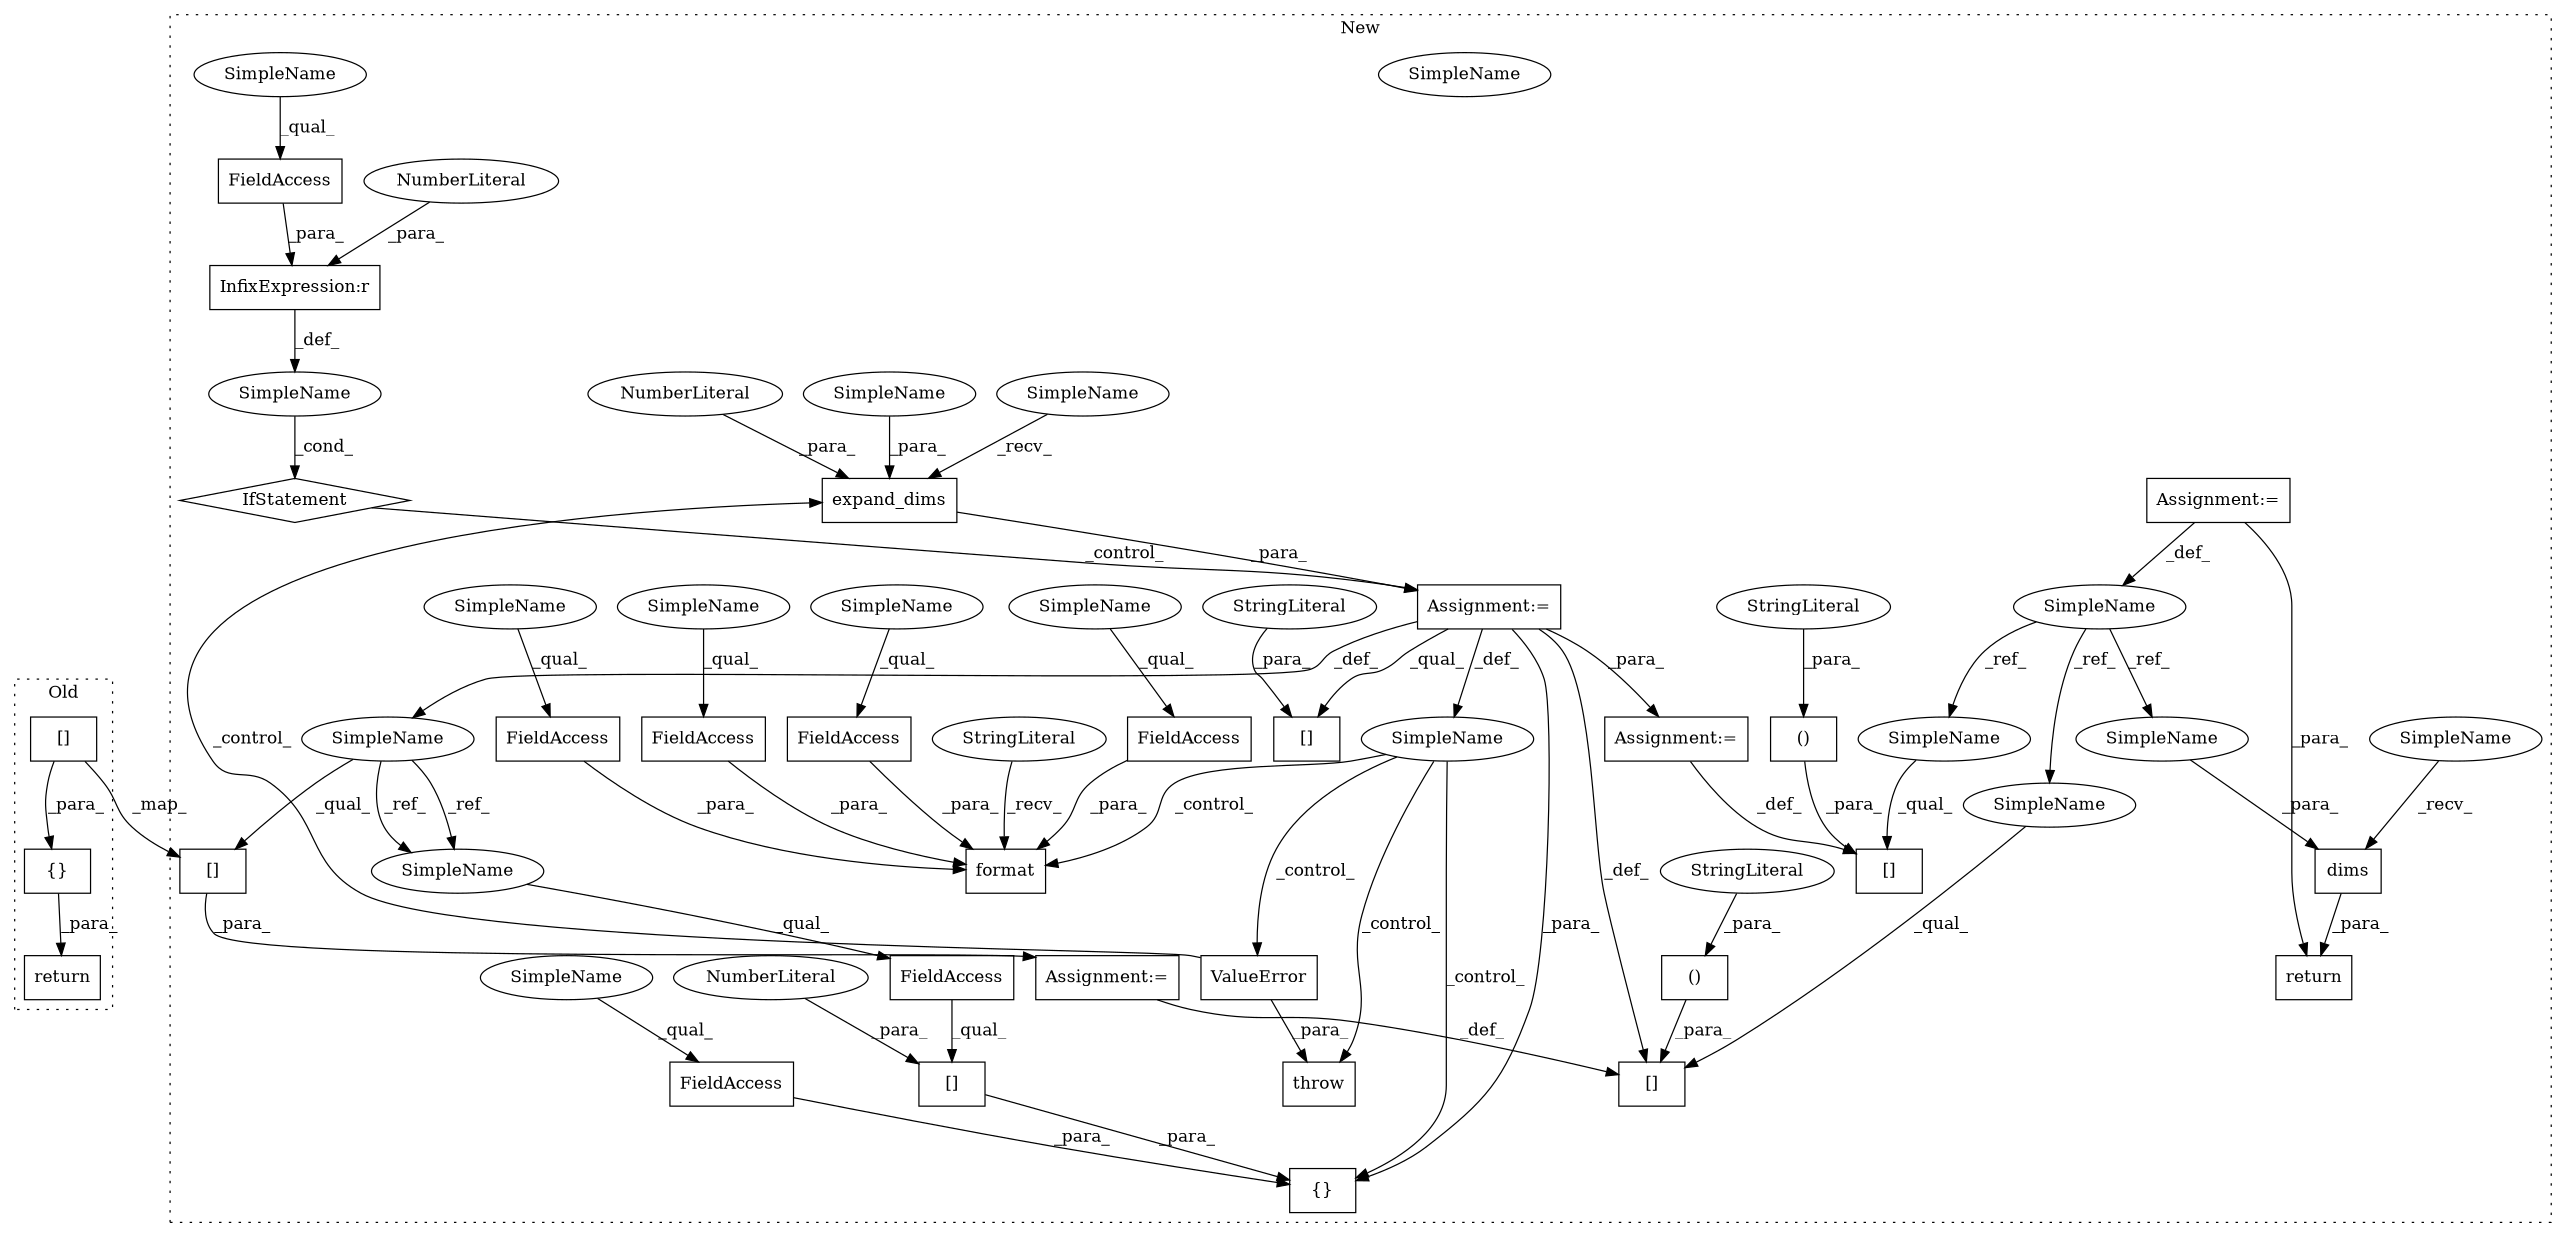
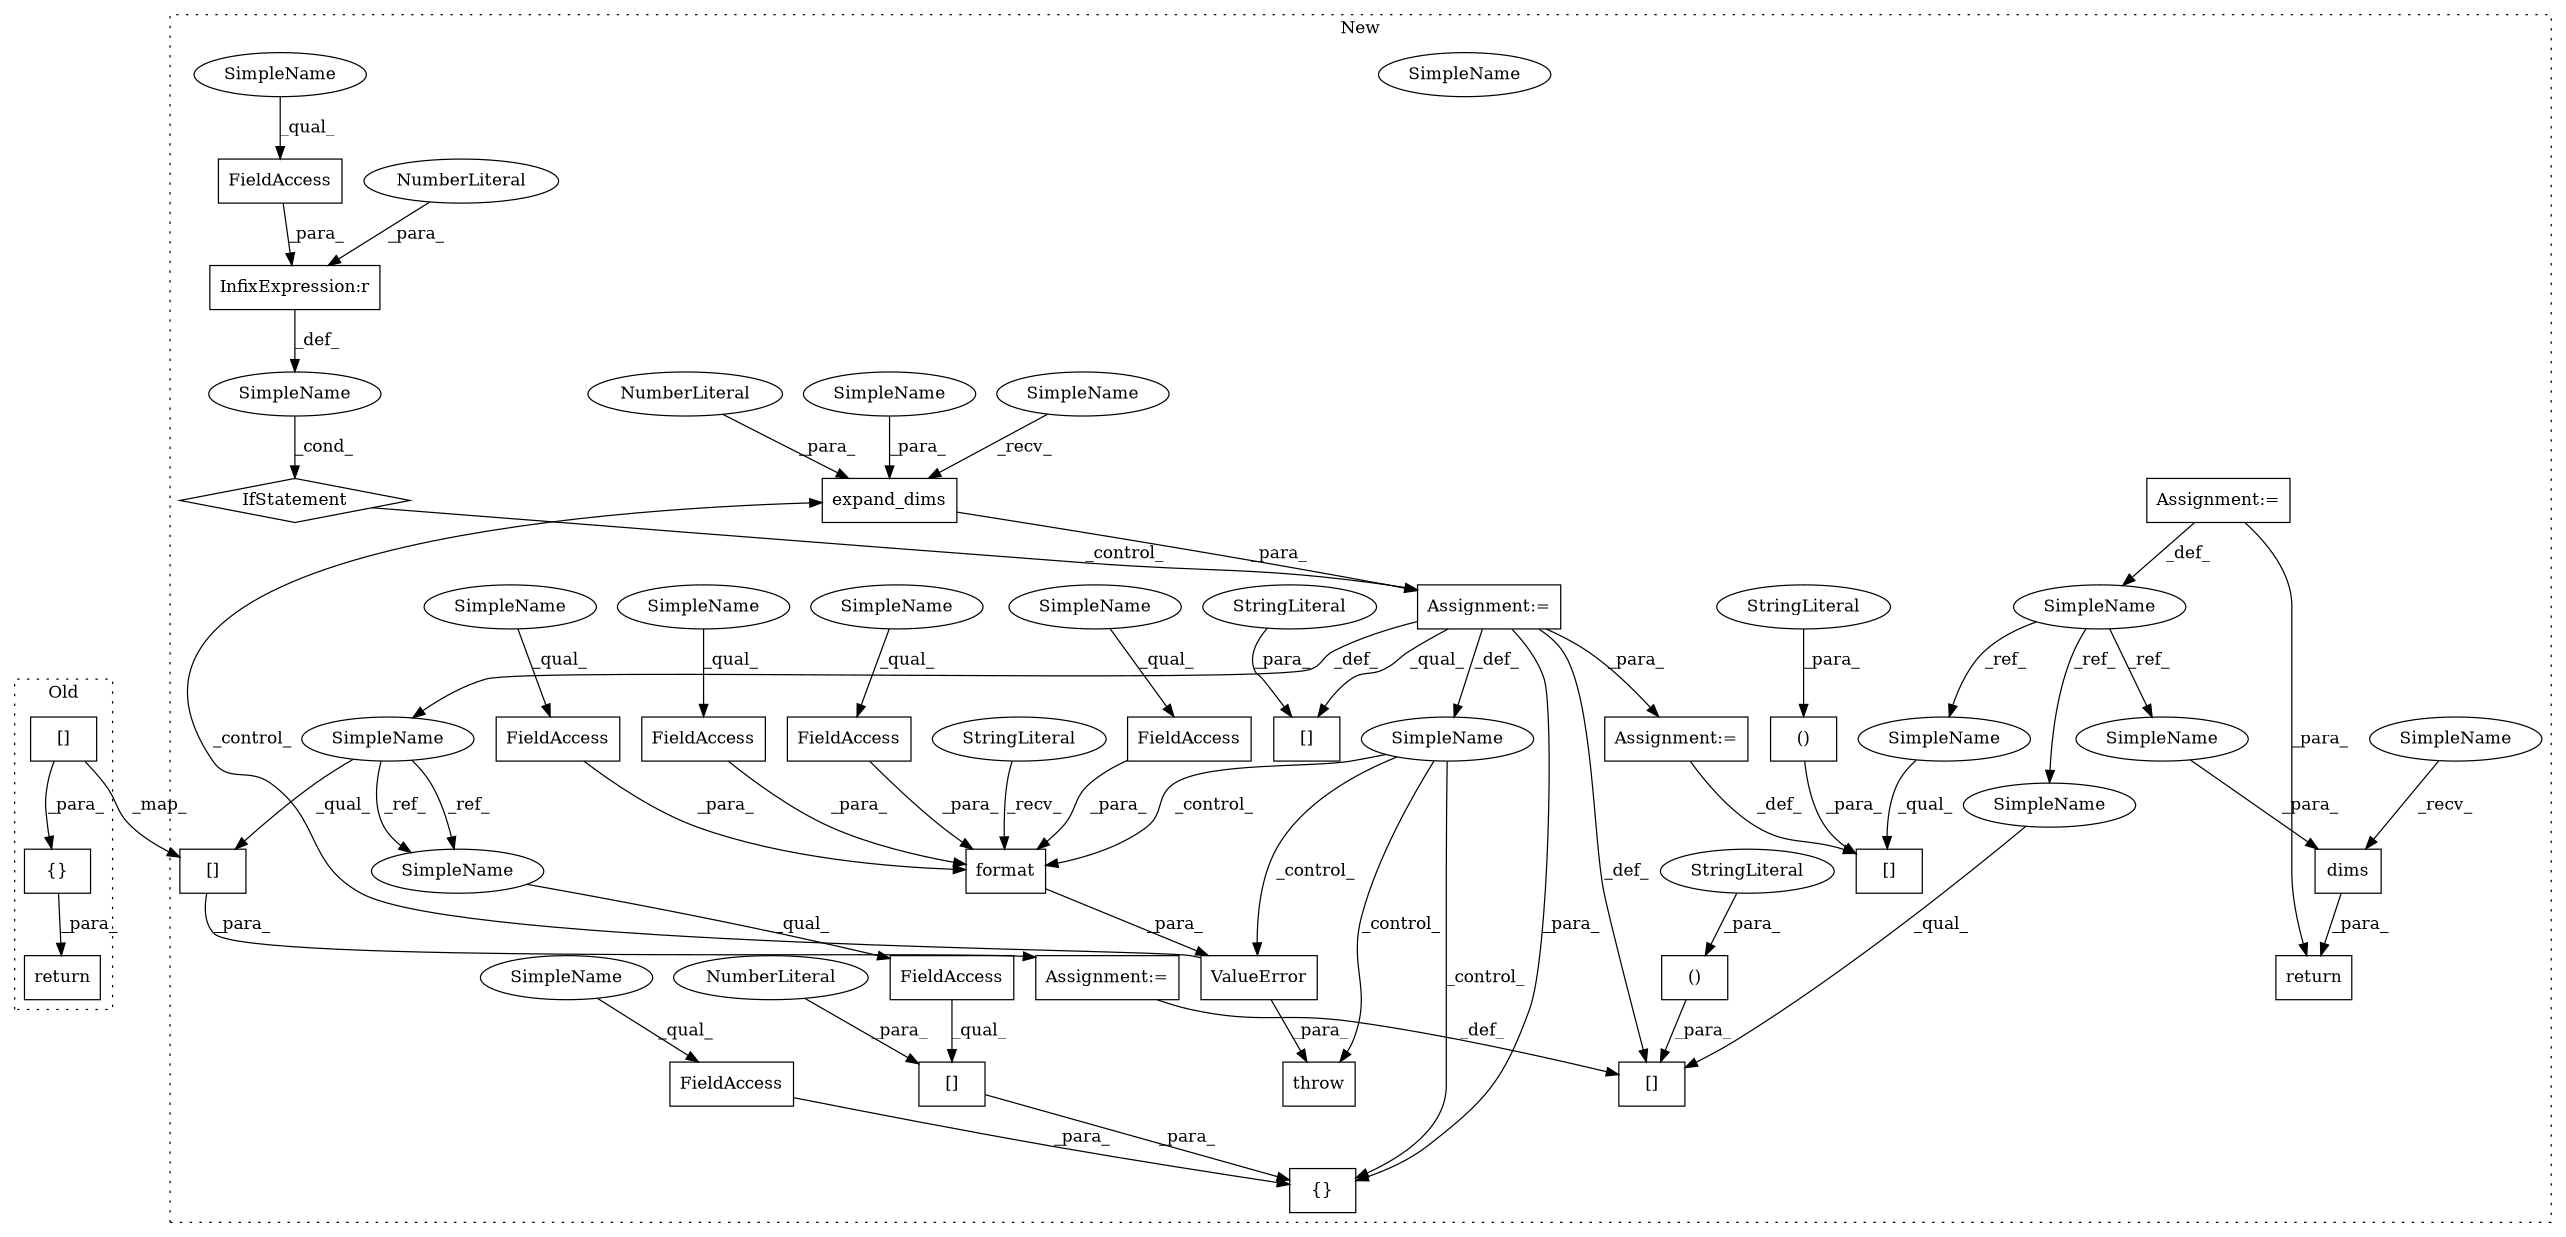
none -> (1121, 920)
